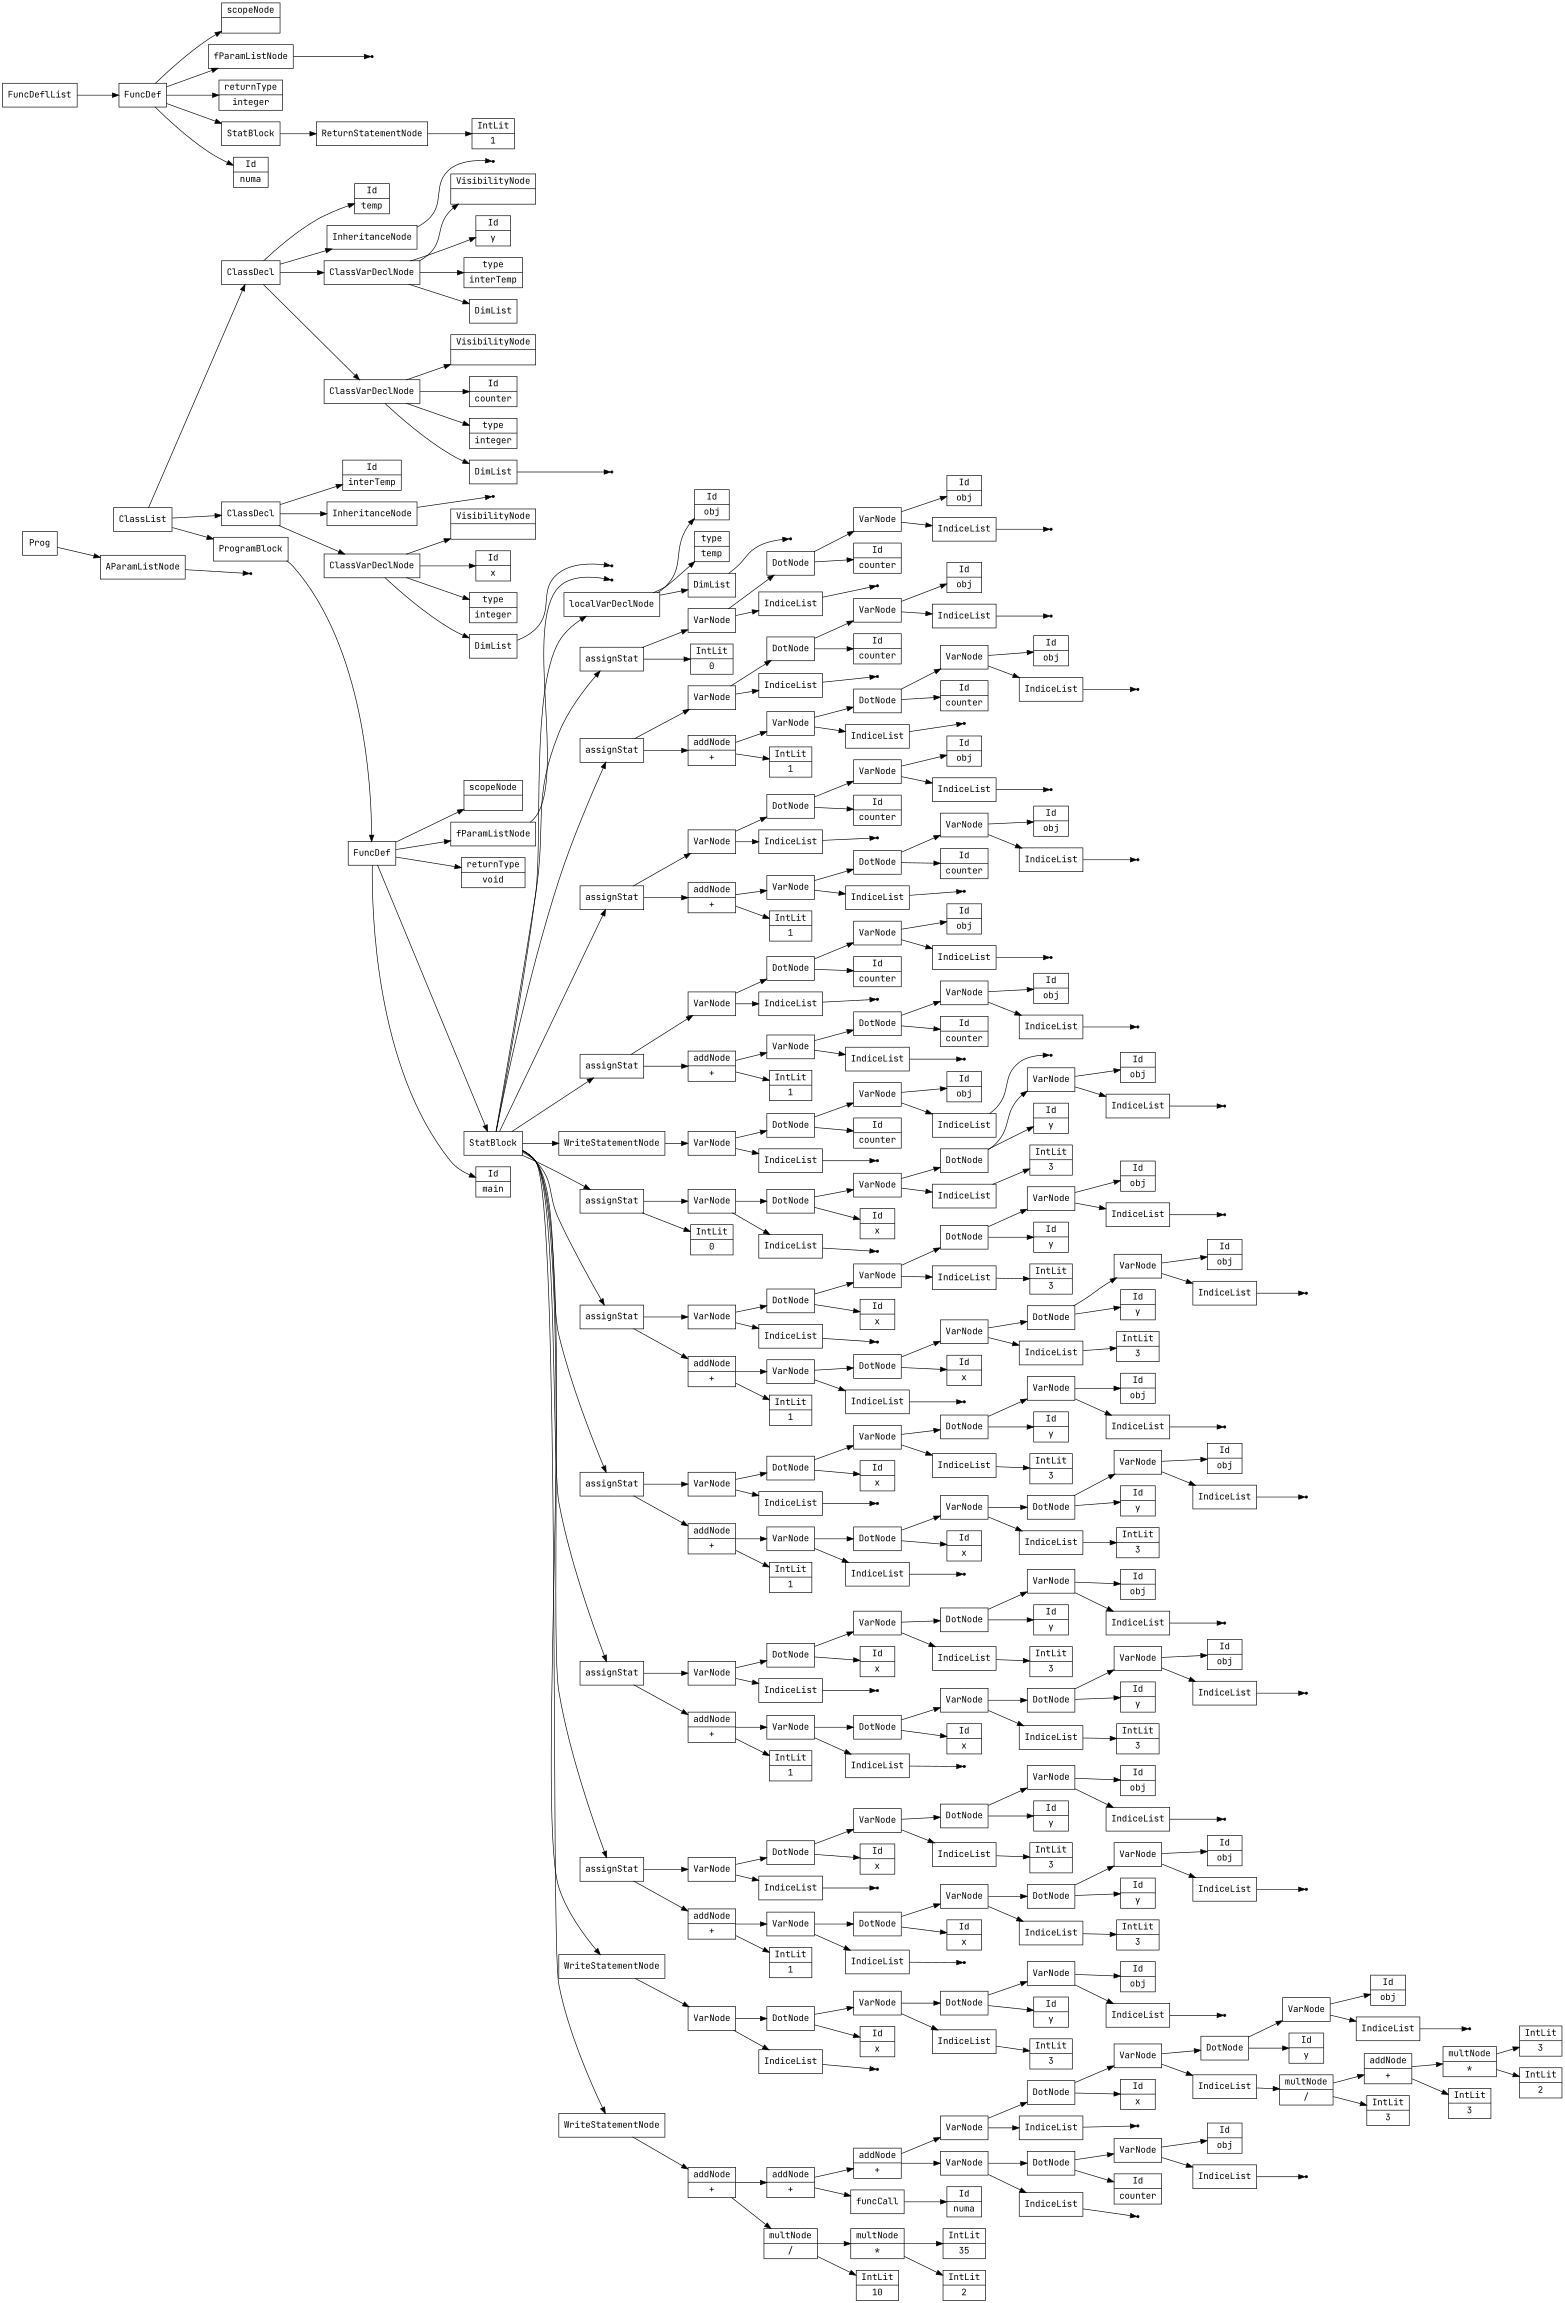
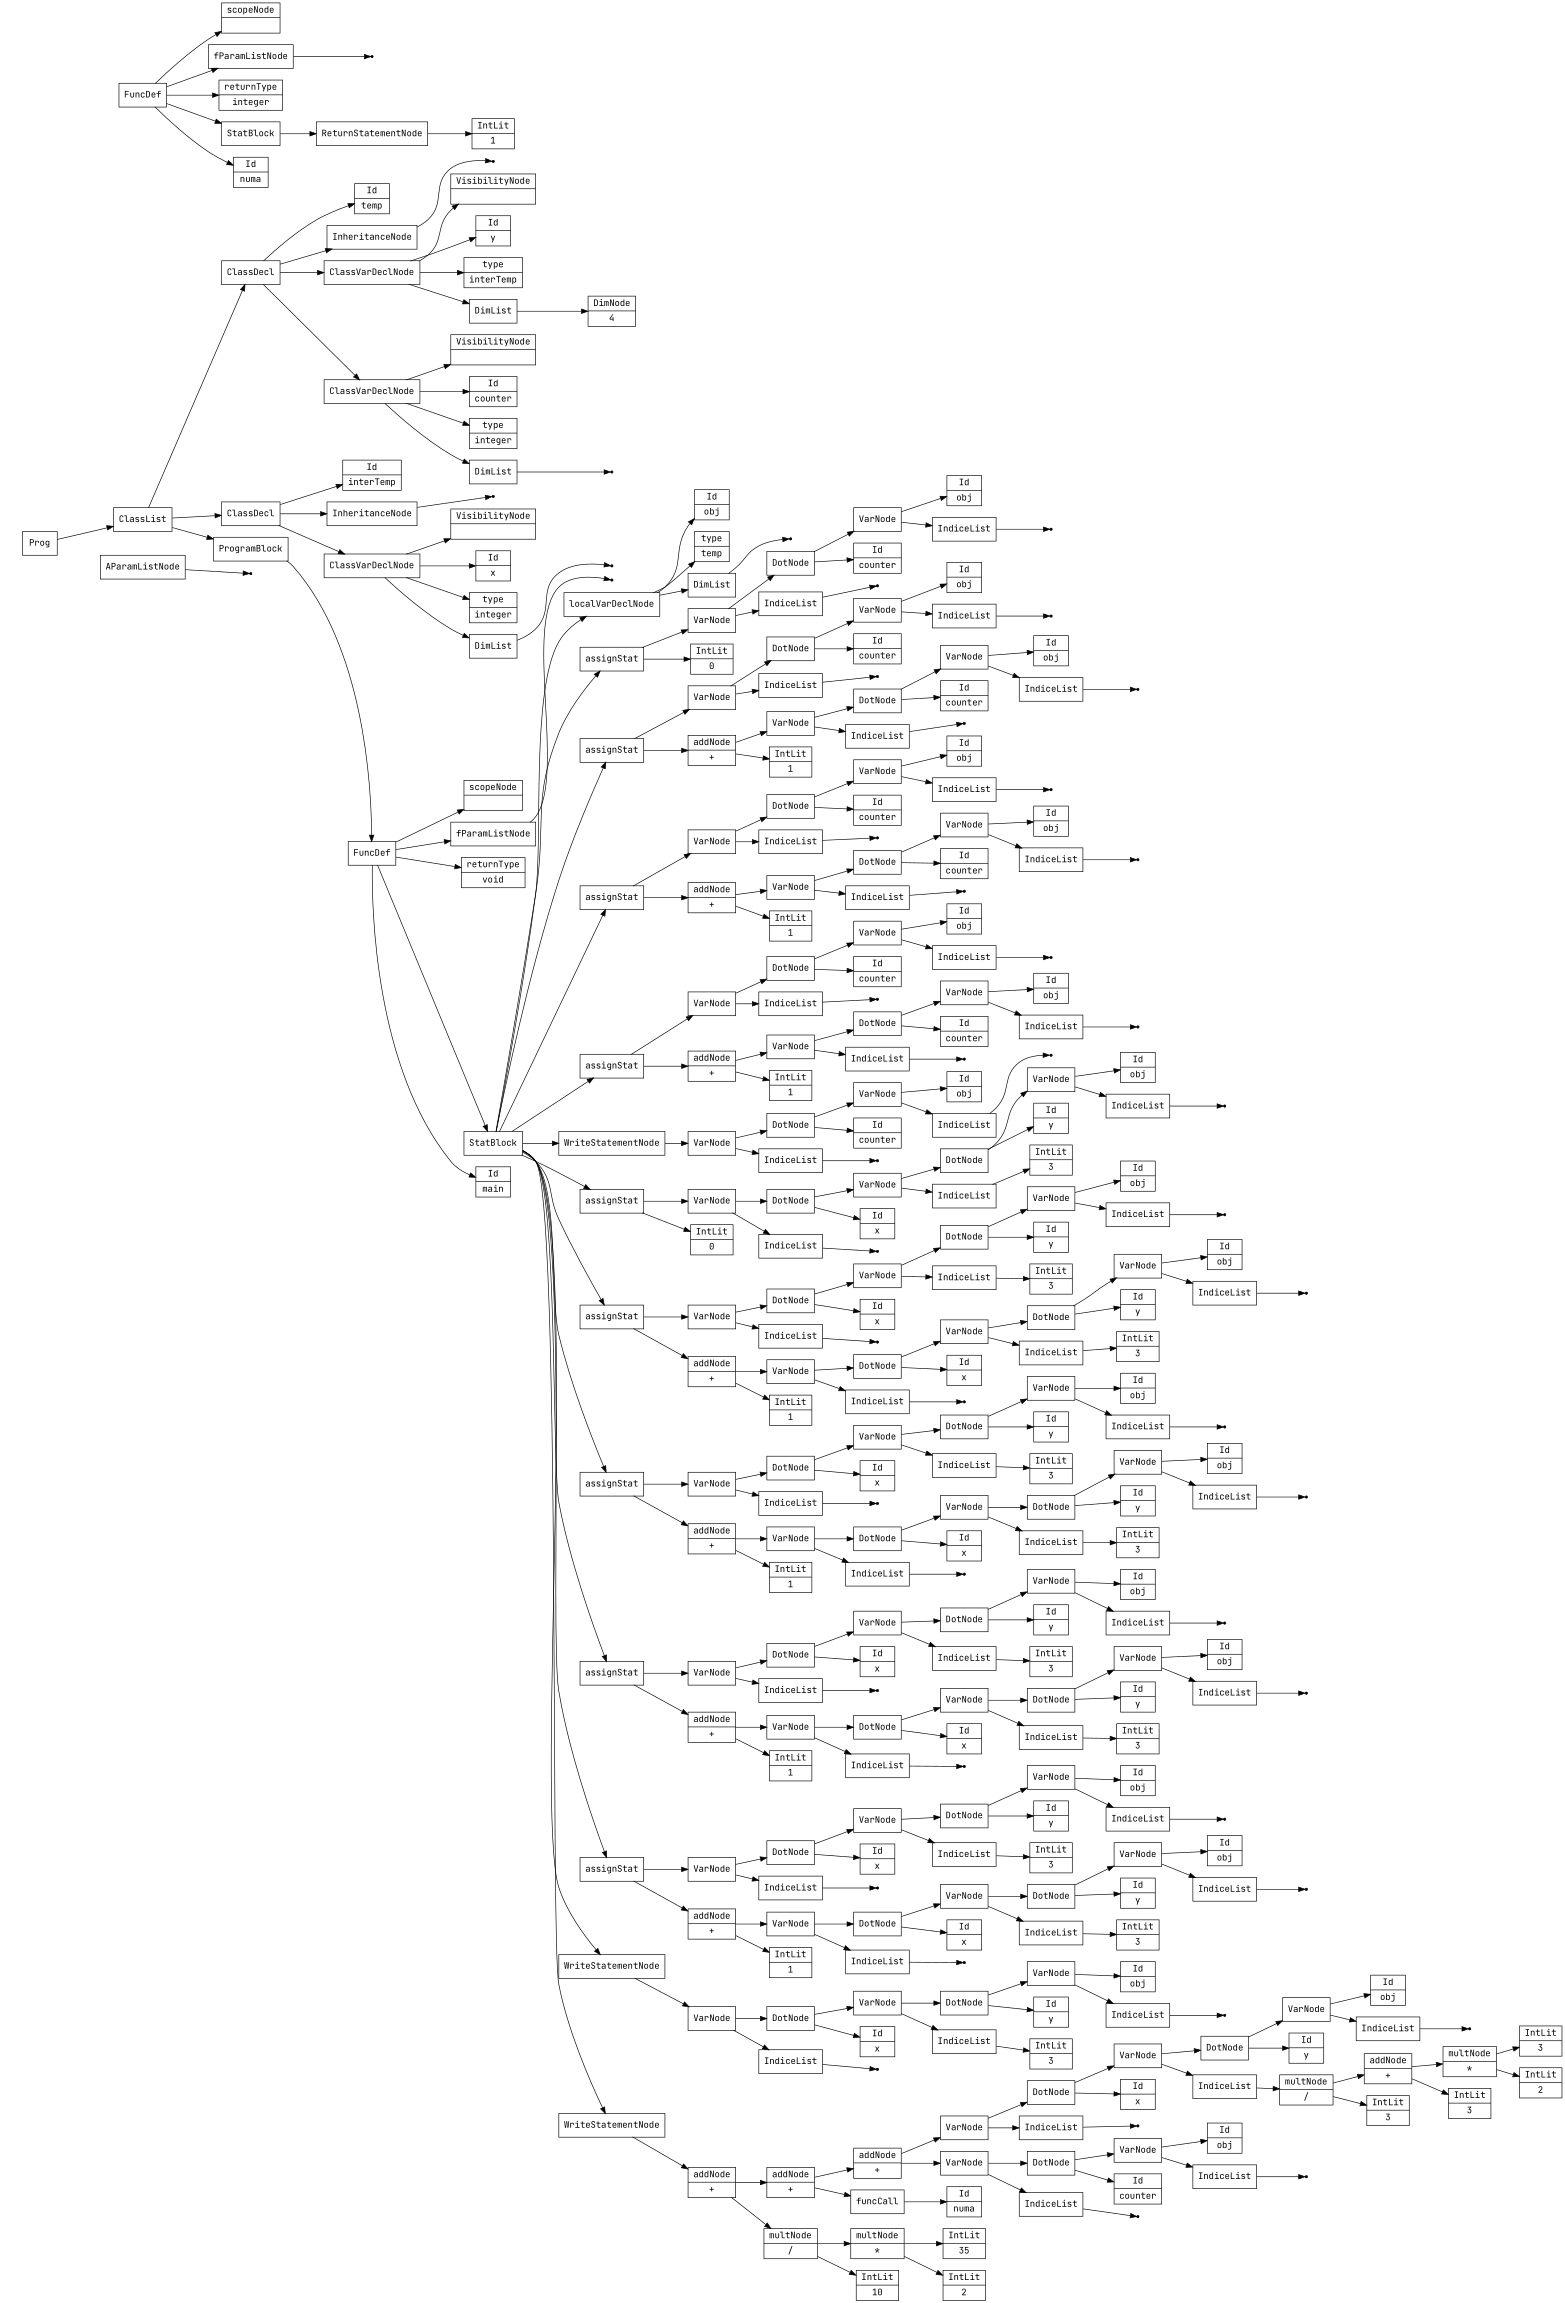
(40, 95) -> none
none -> (612, 311)
(76, 552) -> (82, 534)
